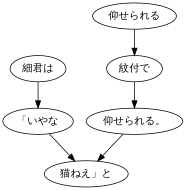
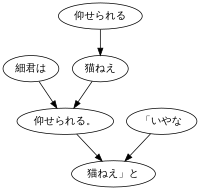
(134, 69) -> (100, 69)
(38, 91) -> (46, 92)
